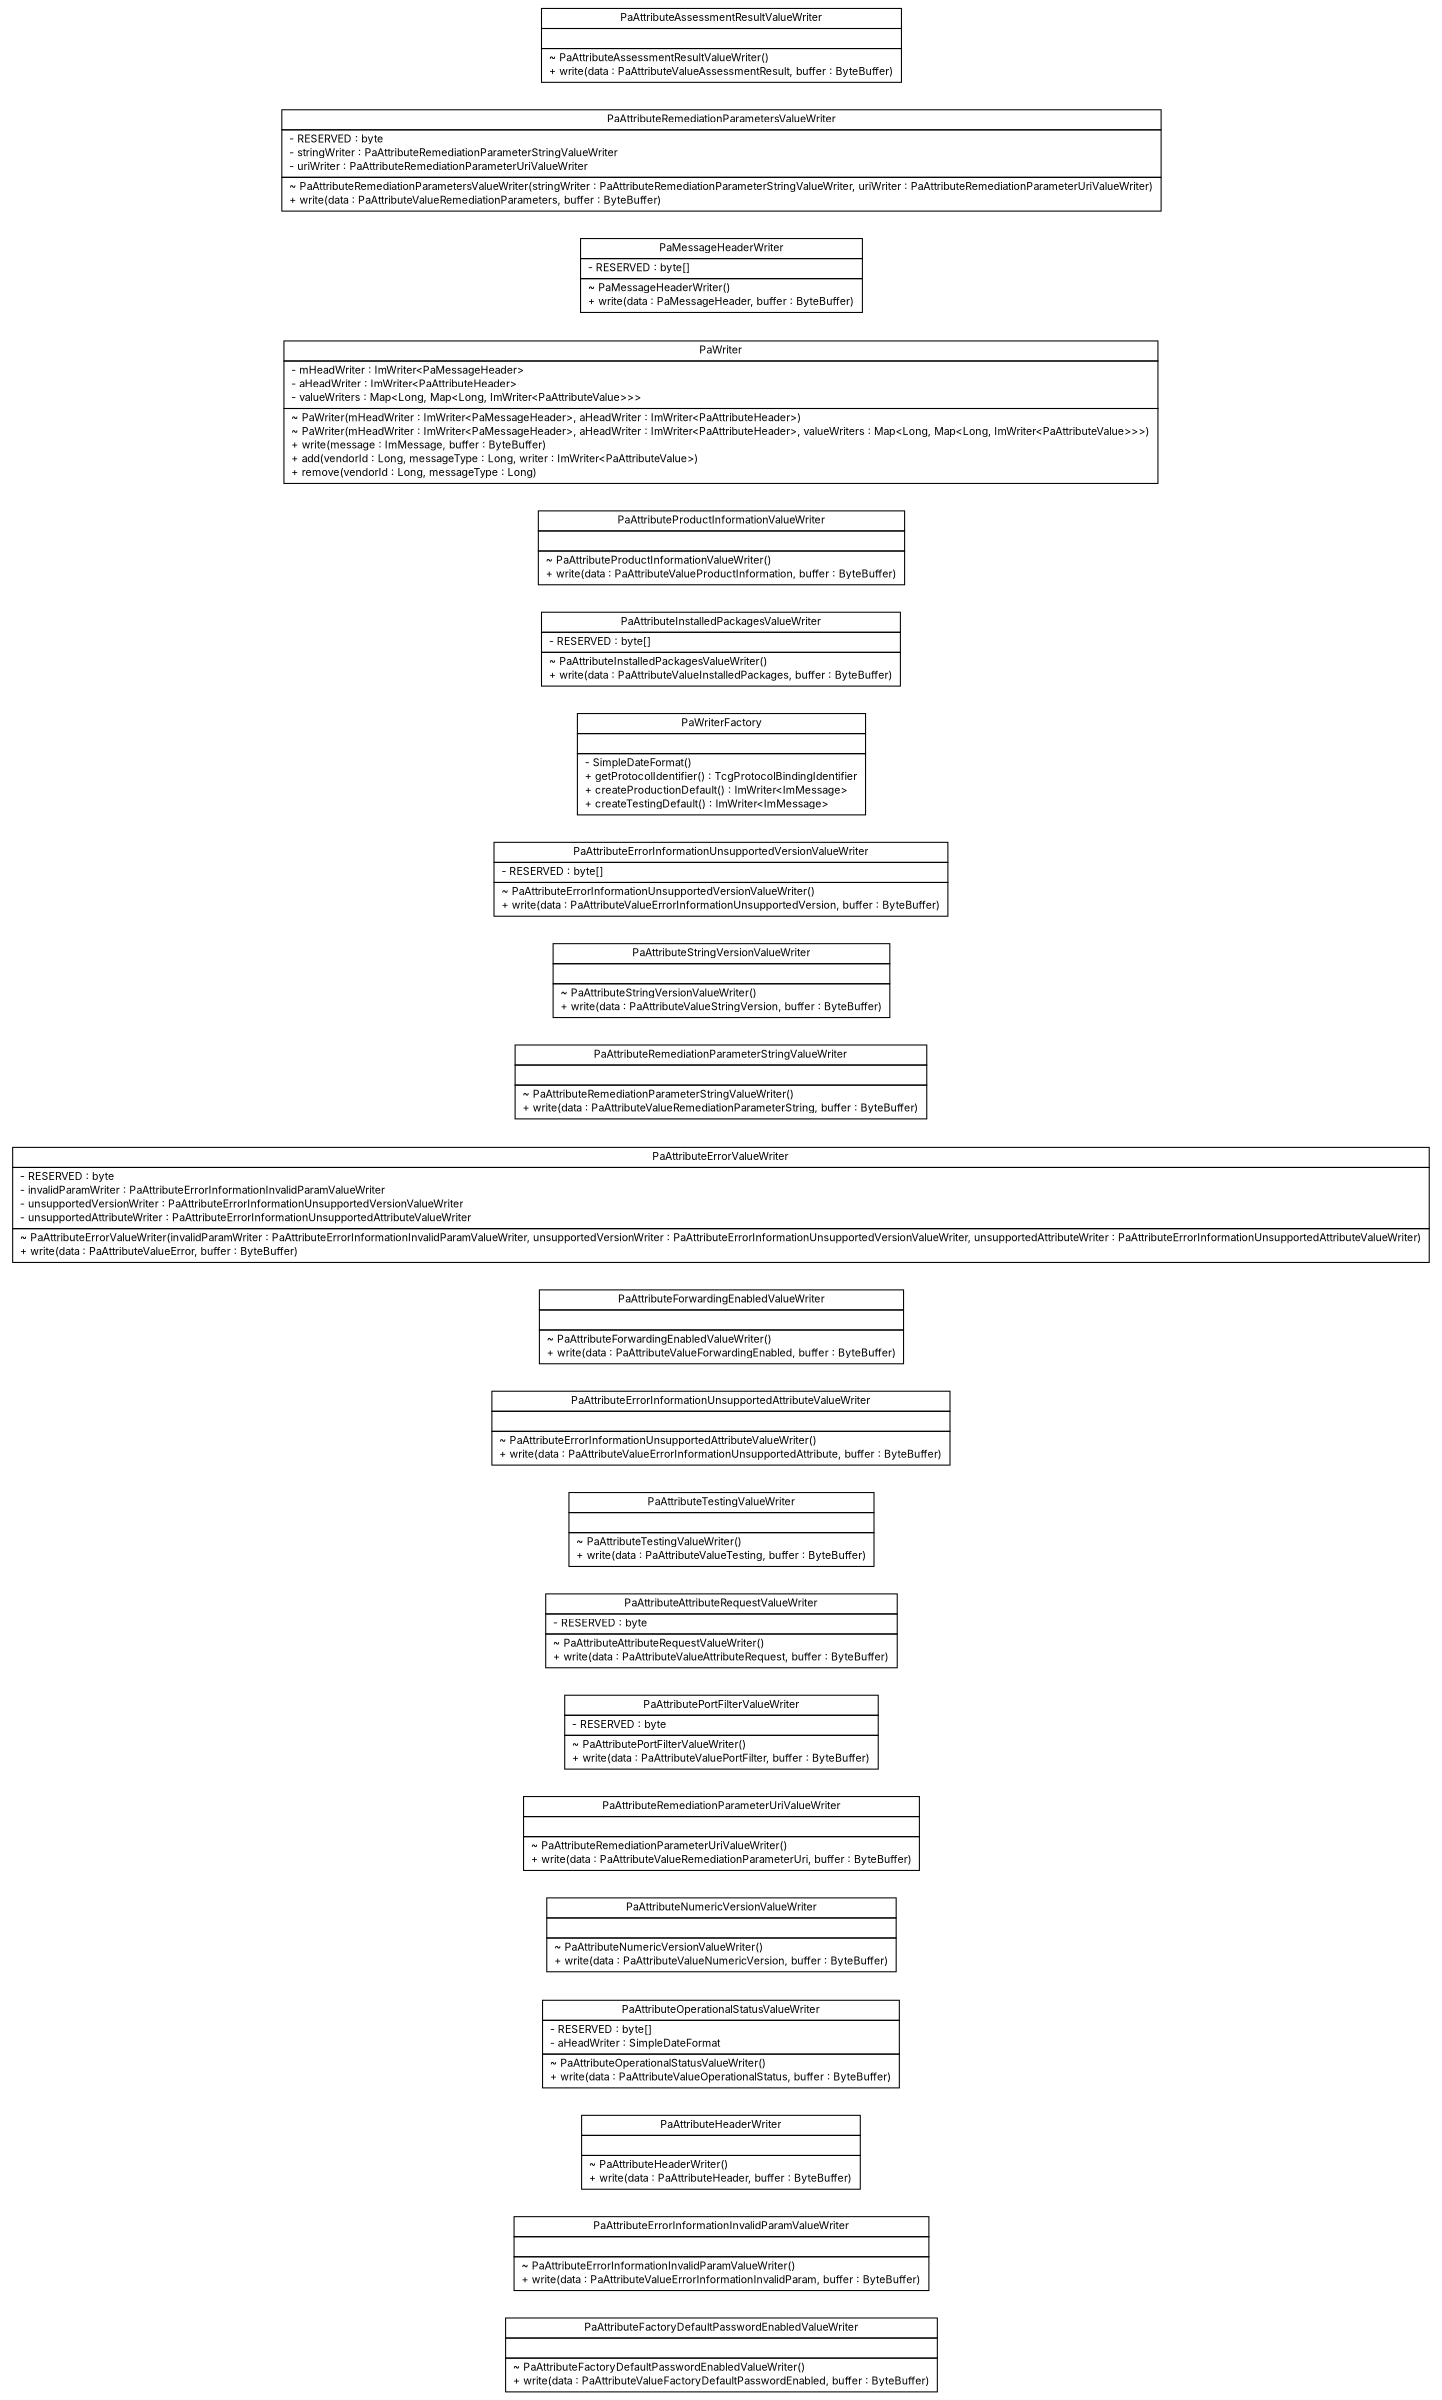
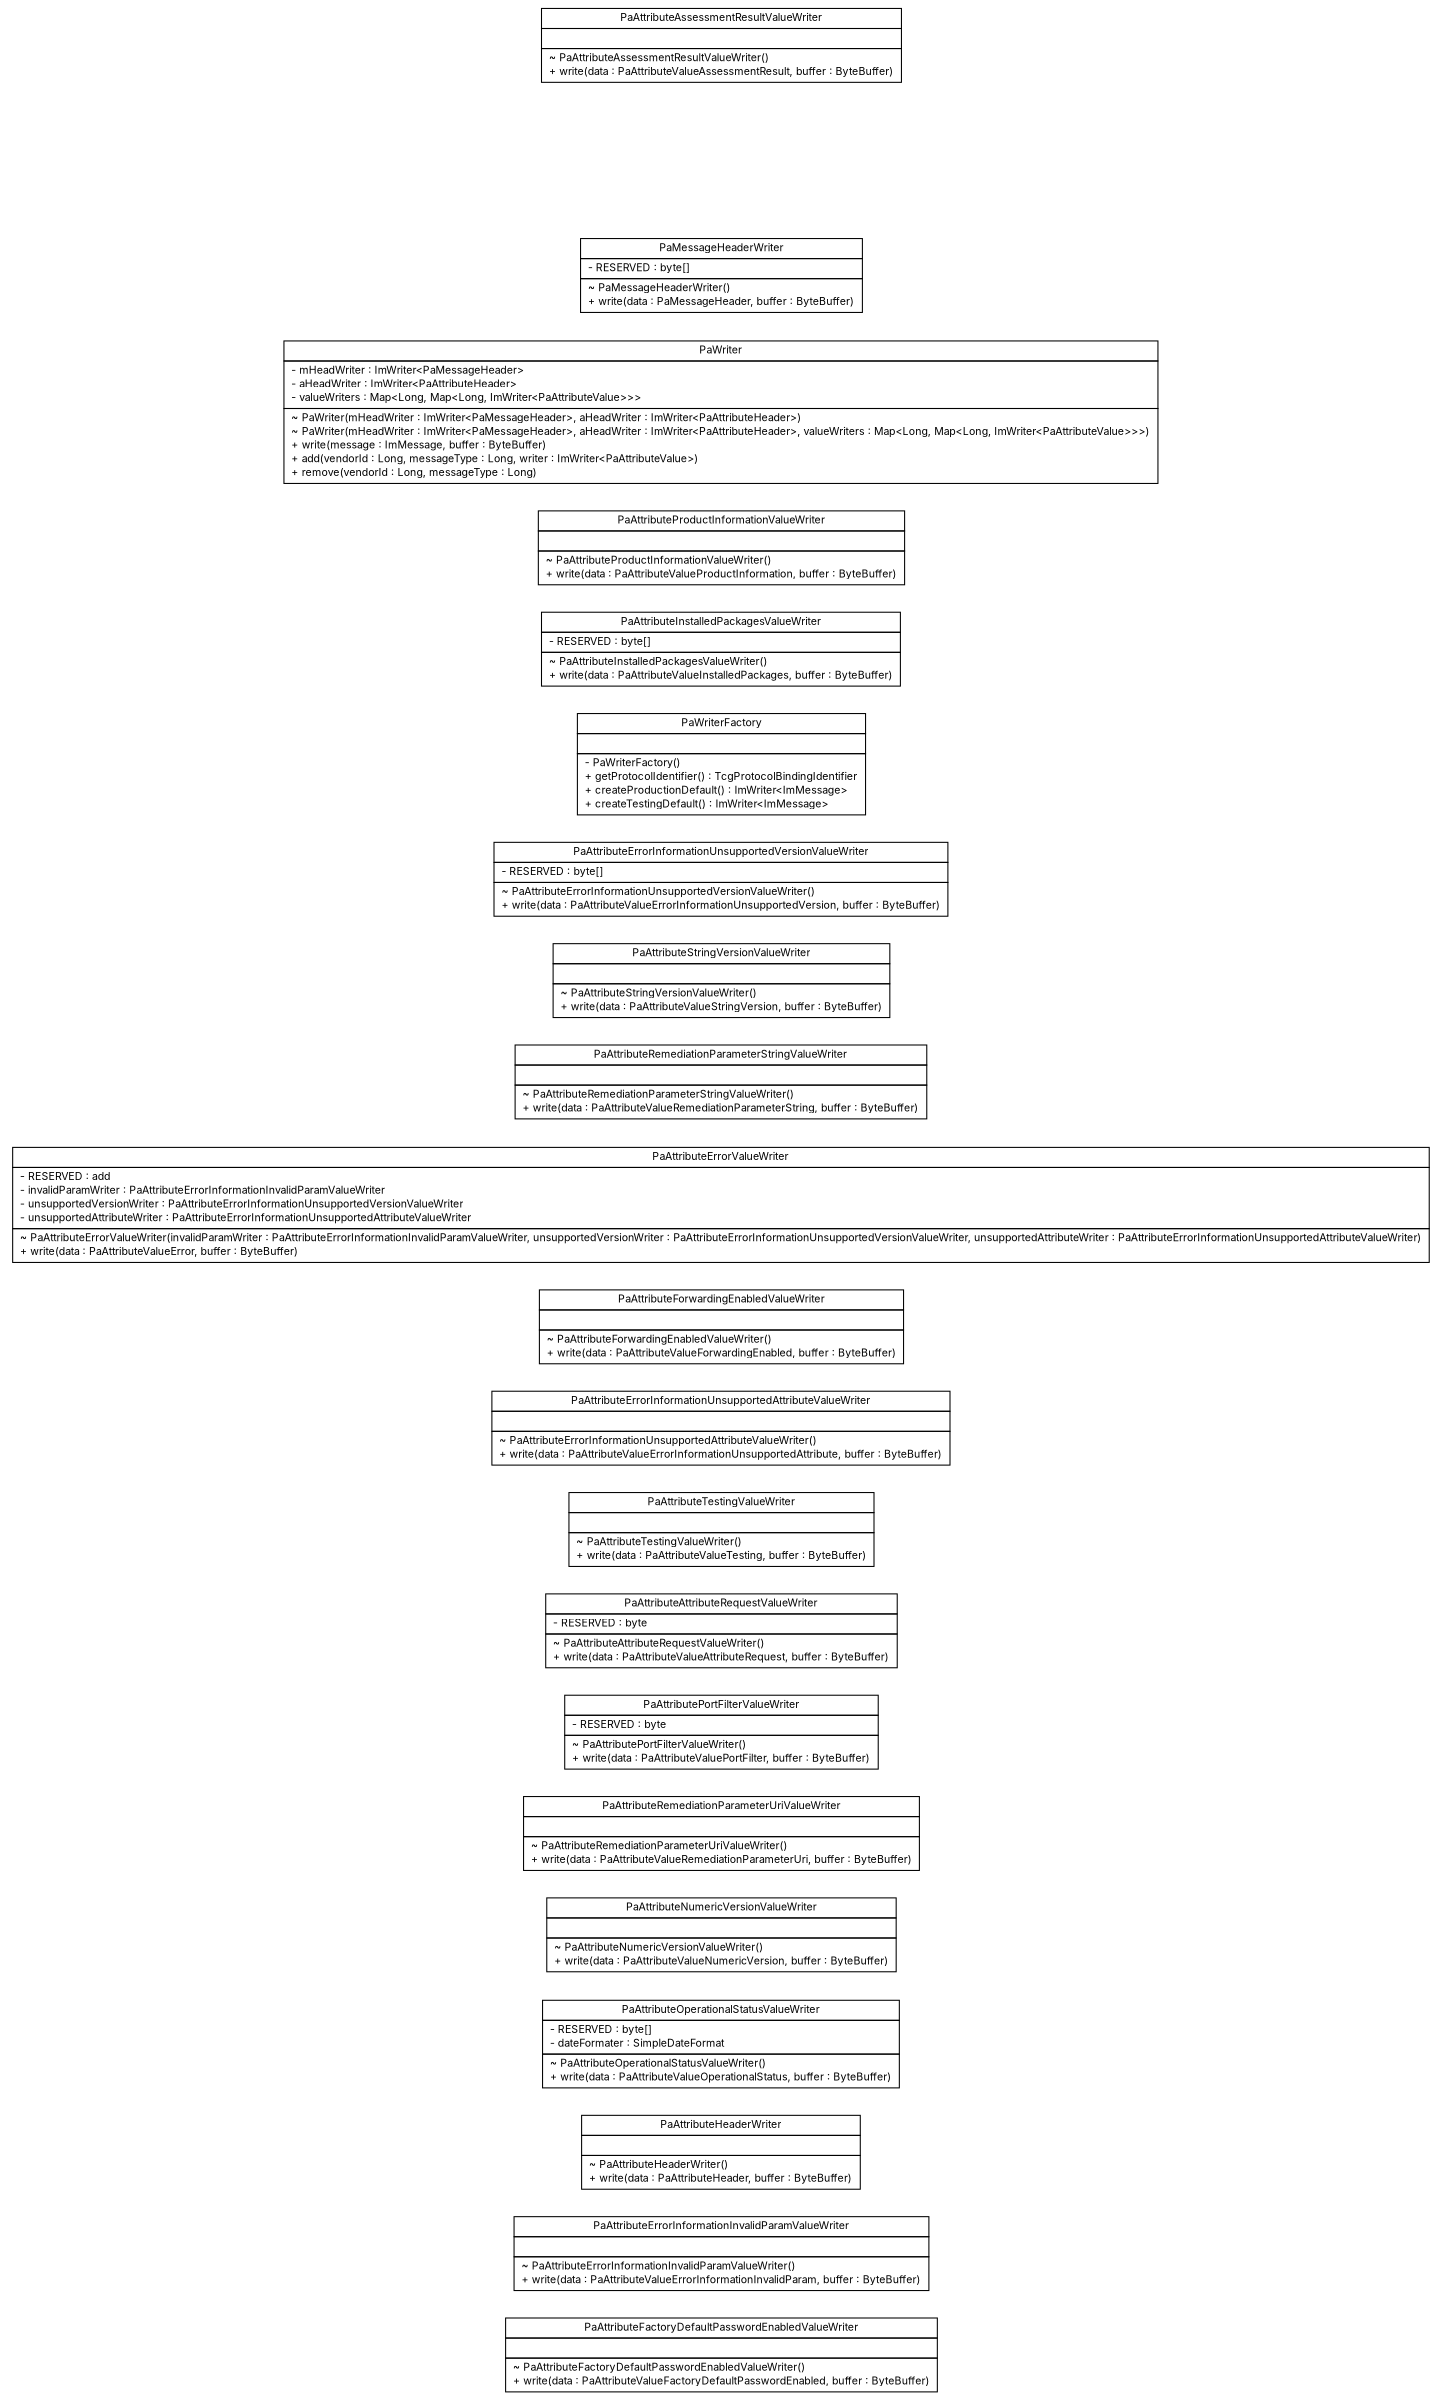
(721, 160) -> none
(639, 763) -> (633, 763)
(68, 1177) -> (65, 1177)
(635, 2044) -> (638, 2044)
